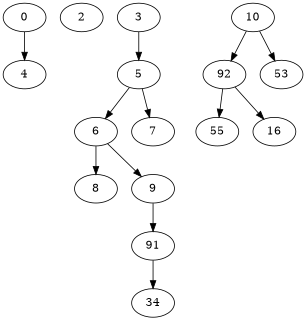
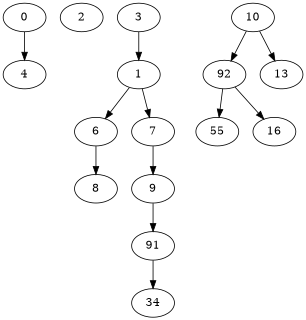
(139, 75) -> (139, 75)
(282, 75) -> (282, 75)
(122, 157) -> (153, 156)
